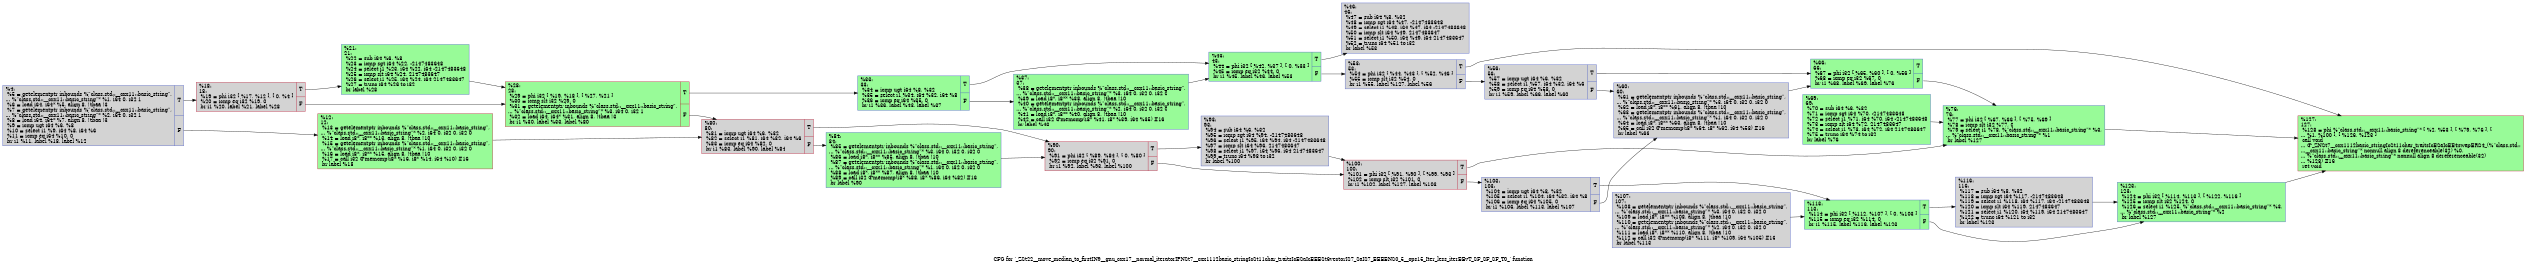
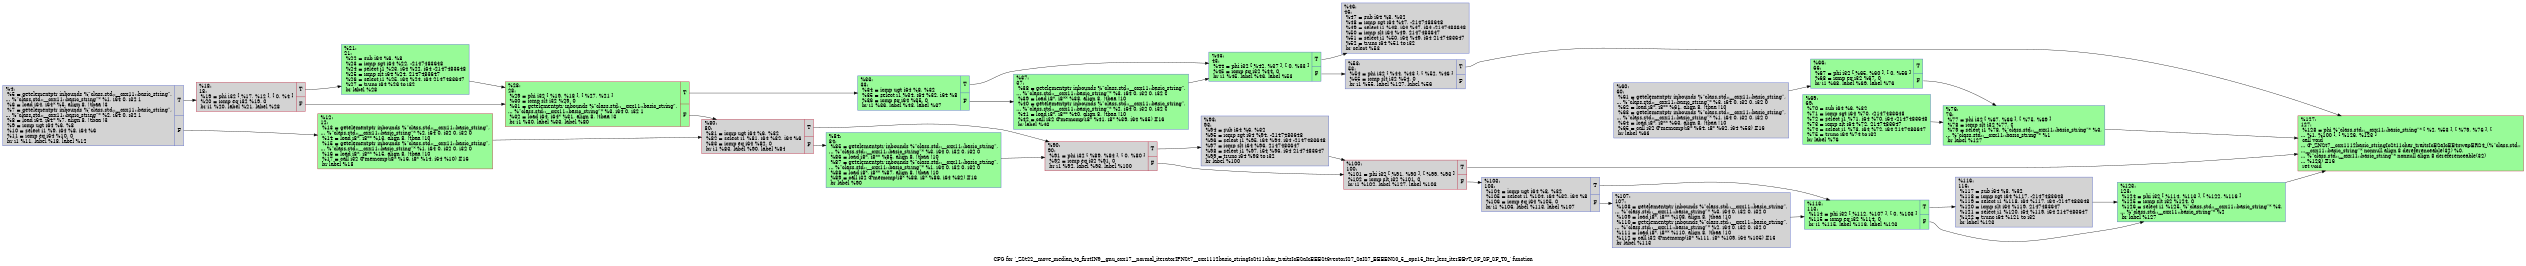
(1361, 49) -> (1362, 49)
(1541, 82) -> none
(1705, 151) -> (1881, 167)
(1621, 168) -> (1604, 203)
